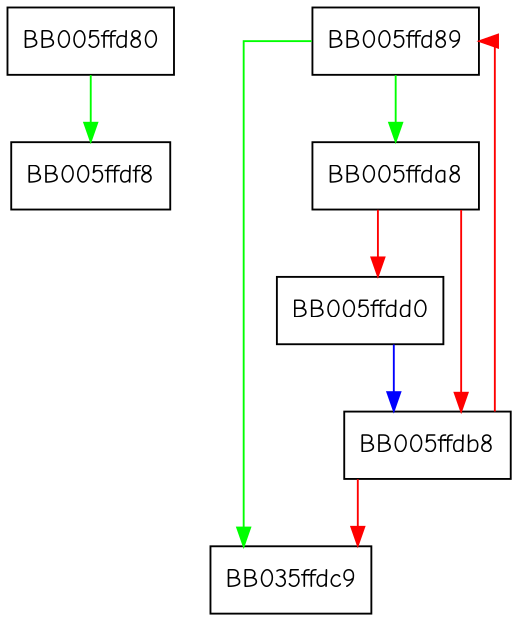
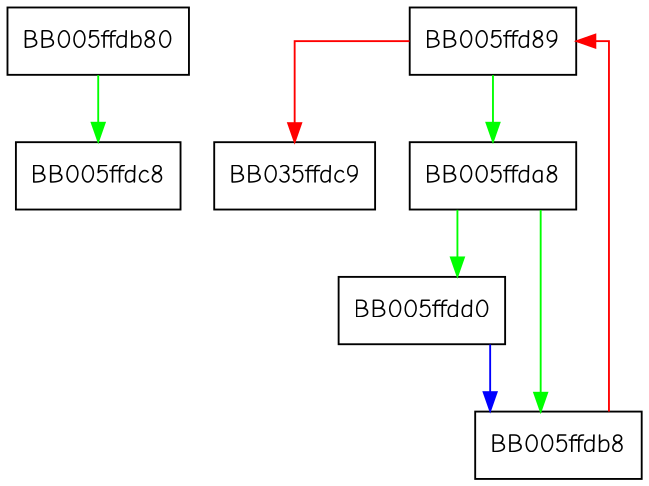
(91, 41) -> (98, 41)
(91, 176) -> (98, 176)
(378, 234) -> (457, 234)
(244, 250) -> (311, 41)
(461, 301) -> (541, 301)
(358, 503) -> none
